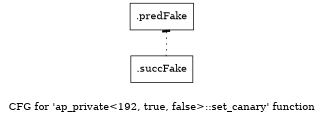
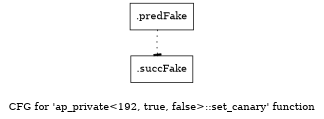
(167, 45) -> (157, 41)
